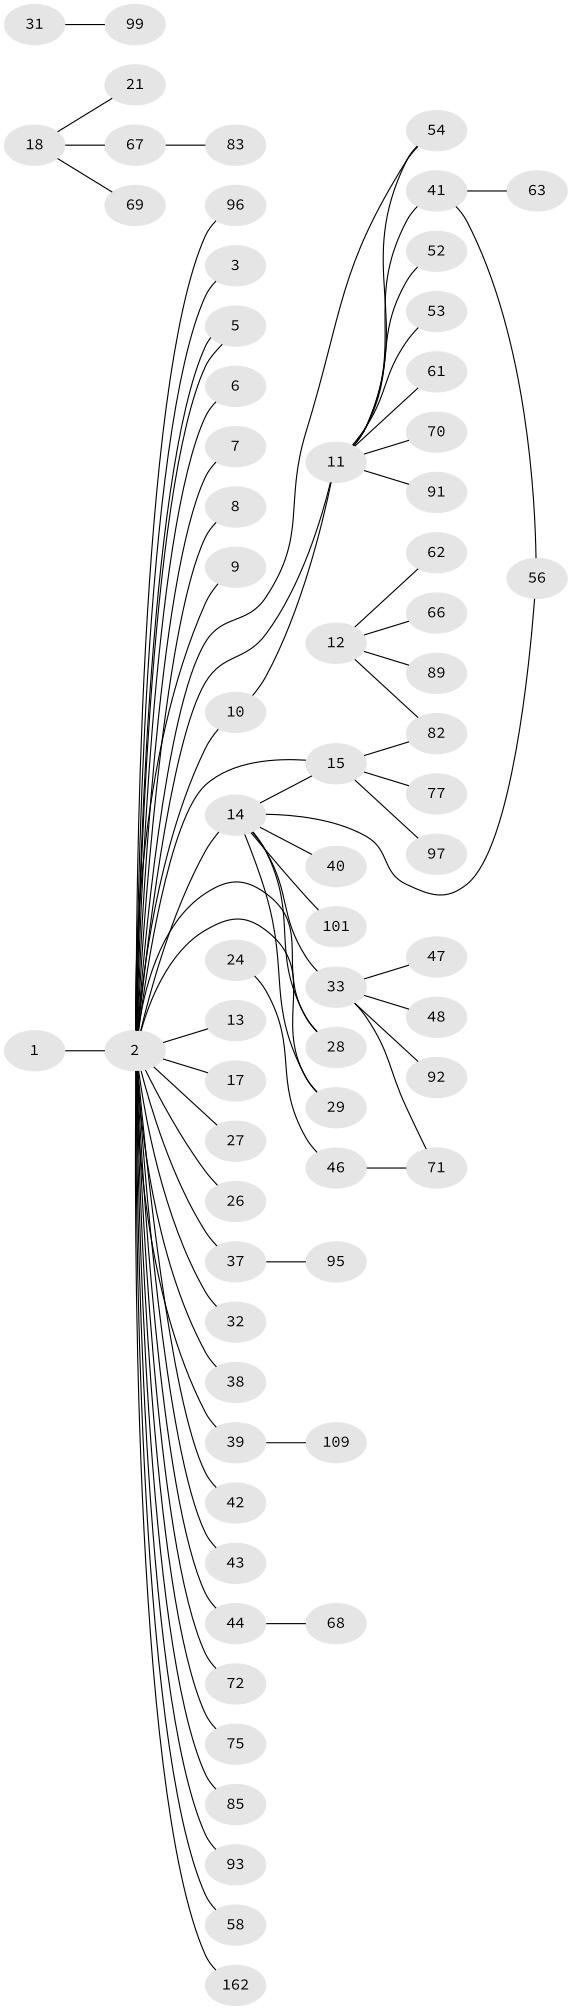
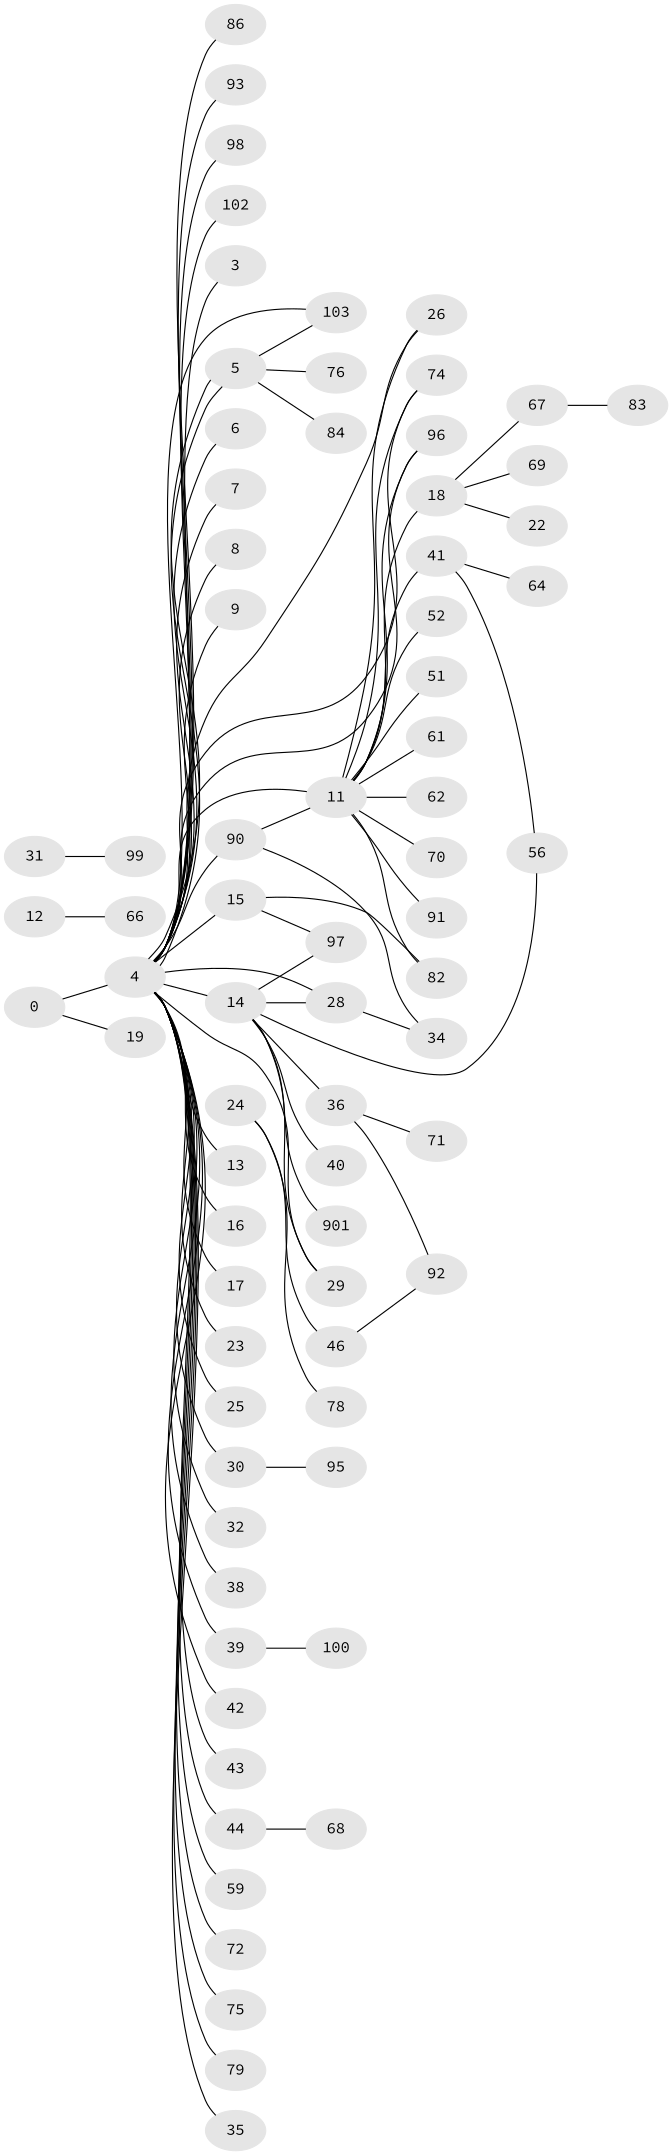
none -> (236, 25)
(135, 85) -> (537, 526)
(437, 131) -> (437, 375)
(537, 191) -> (537, 586)
(437, 312) -> (437, 677)
none -> (336, 313)
none -> (336, 373)
none -> (336, 433)
none -> (373, 482)
(386, 598) -> (387, 797)
none -> (385, 616)
none -> (385, 646)
(437, 673) -> none
(386, 688) -> (385, 889)
(236, 712) -> (236, 840)
(286, 789) -> (287, 972)
(437, 794) -> none
(336, 927) -> (336, 1226)
(437, 957) -> none
(336, 987) -> (336, 1106)
(437, 1017) -> none
none -> (135, 1037)
none -> (437, 1038)
(35, 1051) -> (35, 1007)
(135, 1051) -> (135, 977)
(236, 1141) -> (236, 1347)
(387, 1168) -> (386, 1310)
none -> (236, 1226)
(236, 1262) -> (236, 1467)
none -> (236, 1407)
none -> (336, 1407)
(336, 1443) -> (336, 1648)
(236, 1805) -> (236, 2131)
none -> (236, 1889)
(236, 1925) -> (236, 145)
(236, 1985) -> (236, 205)
none -> (236, 2070)
